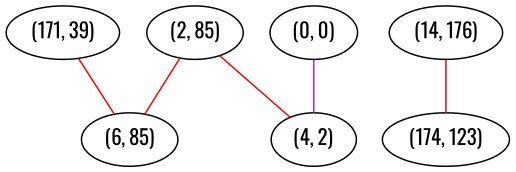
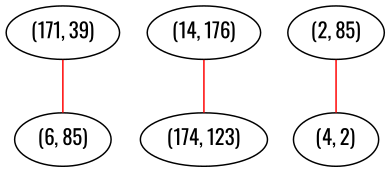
(314, 33) -> none
(162, 86) -> none
